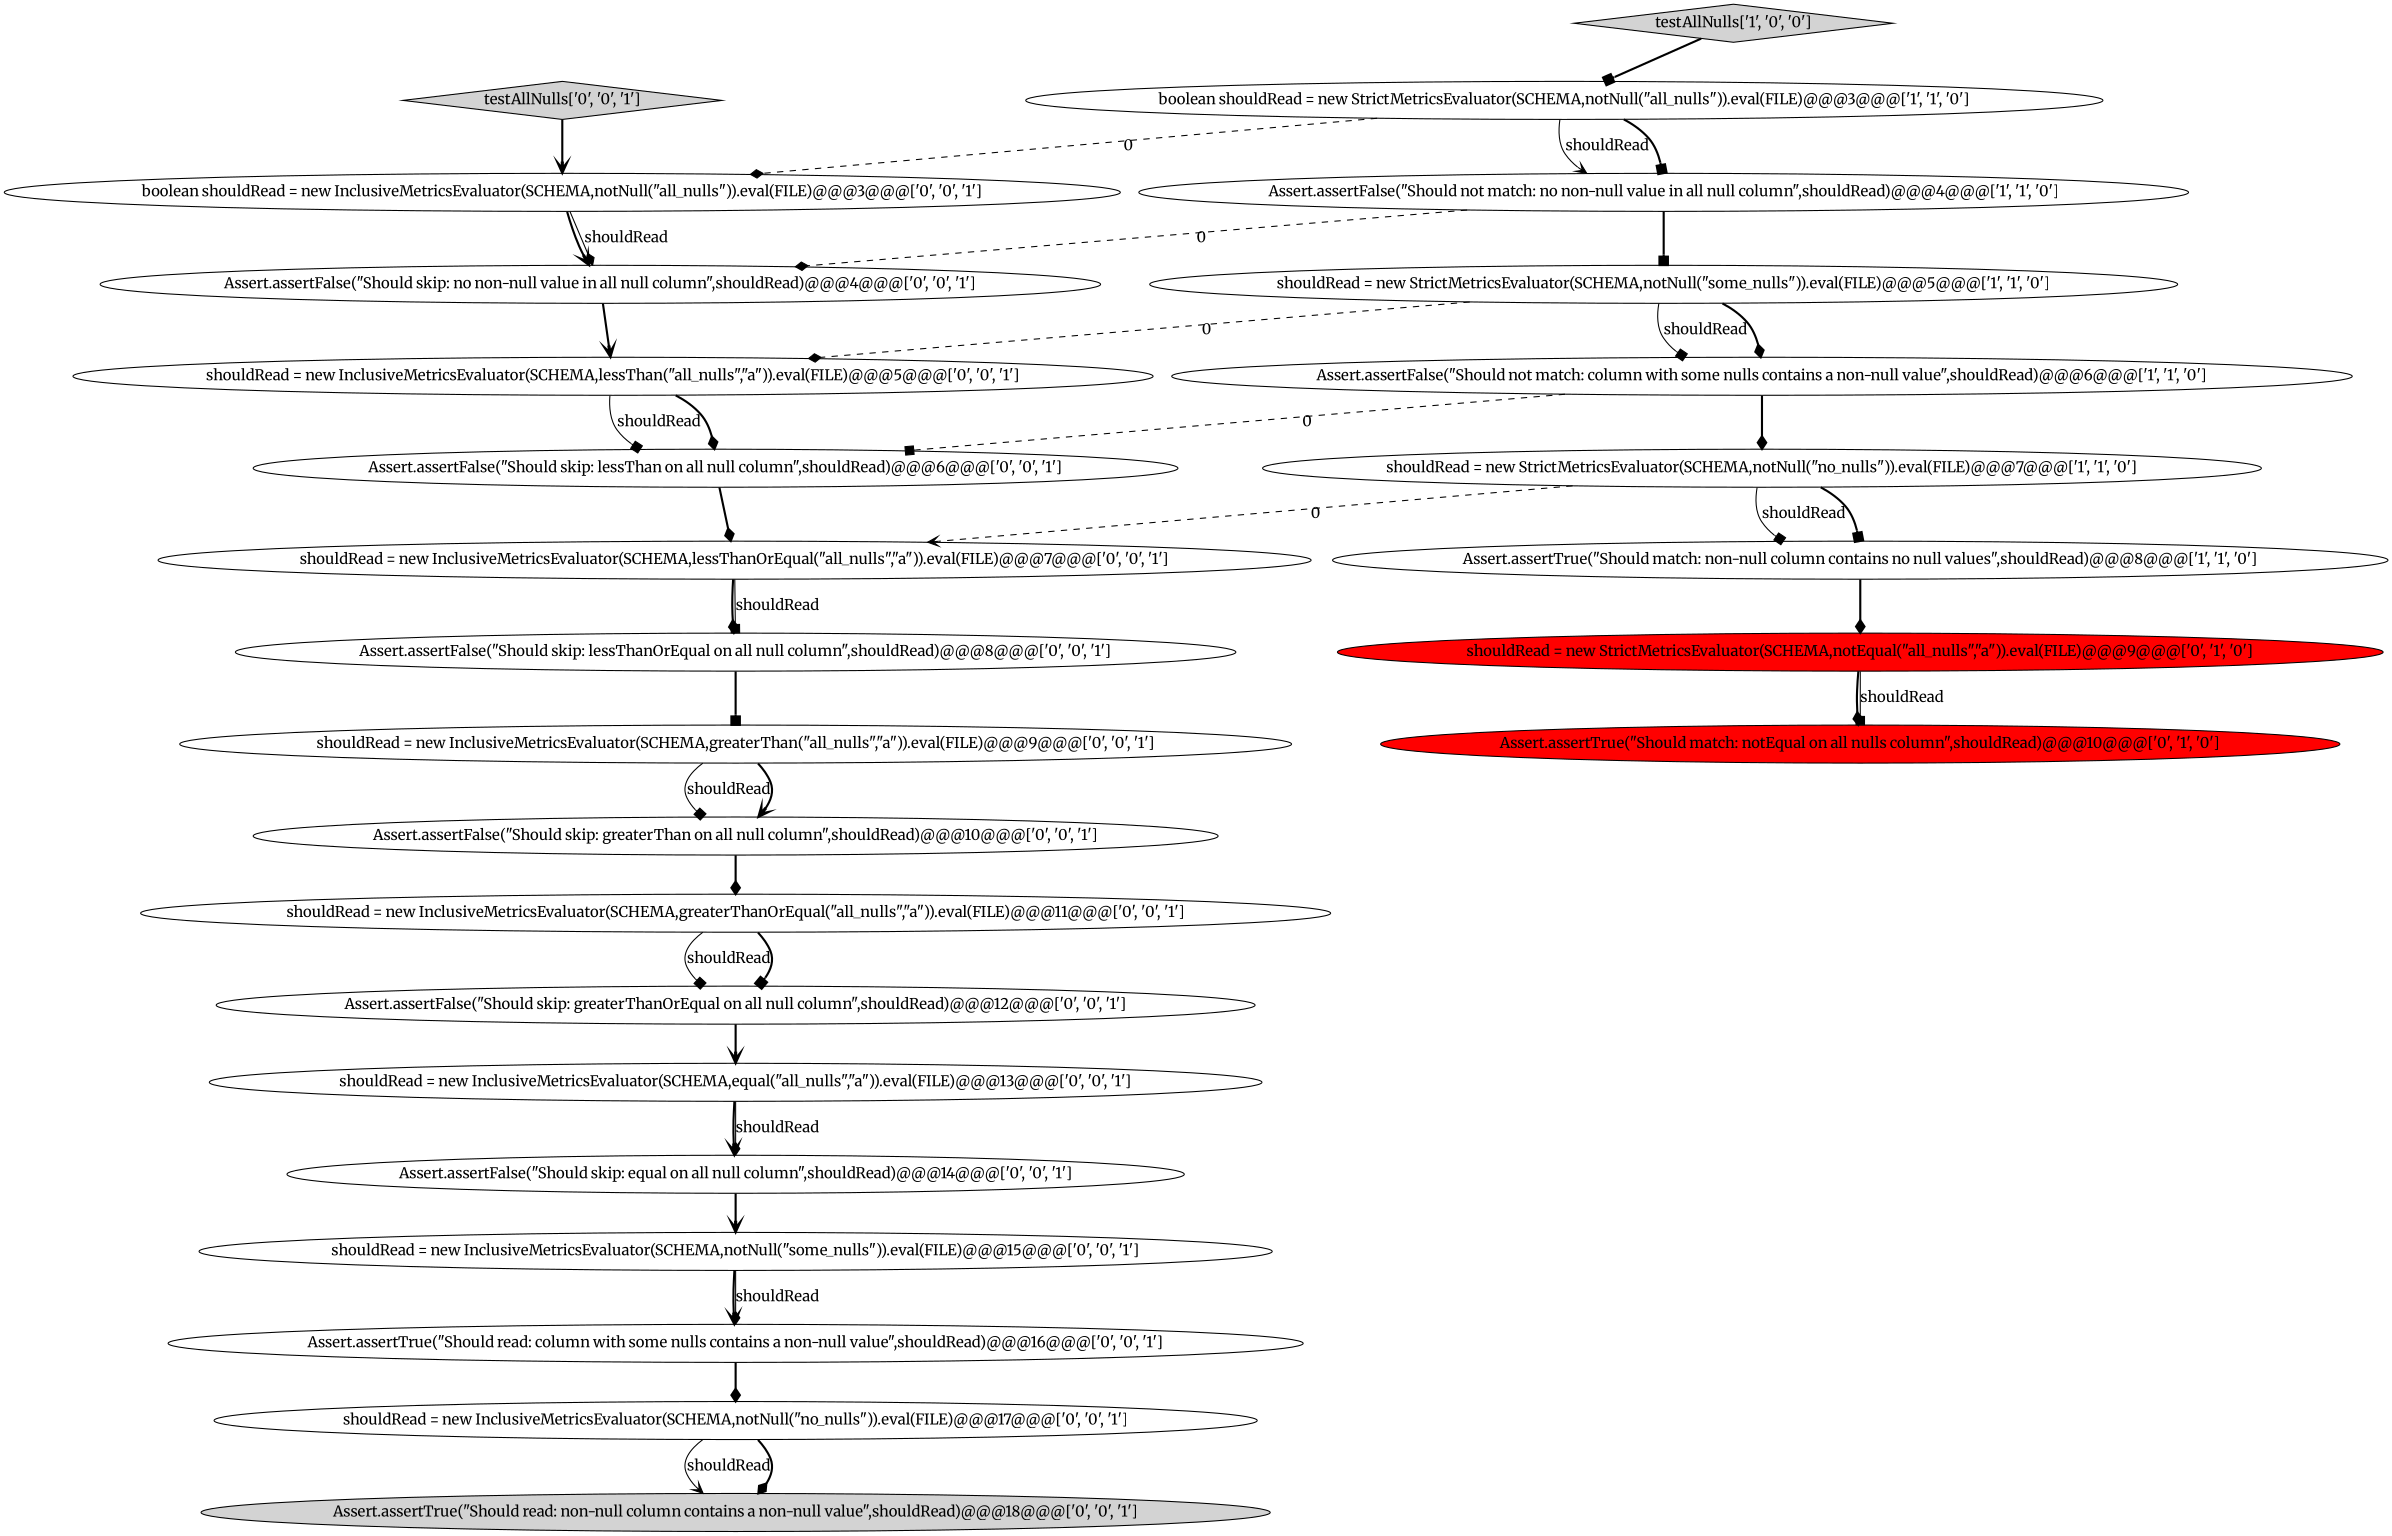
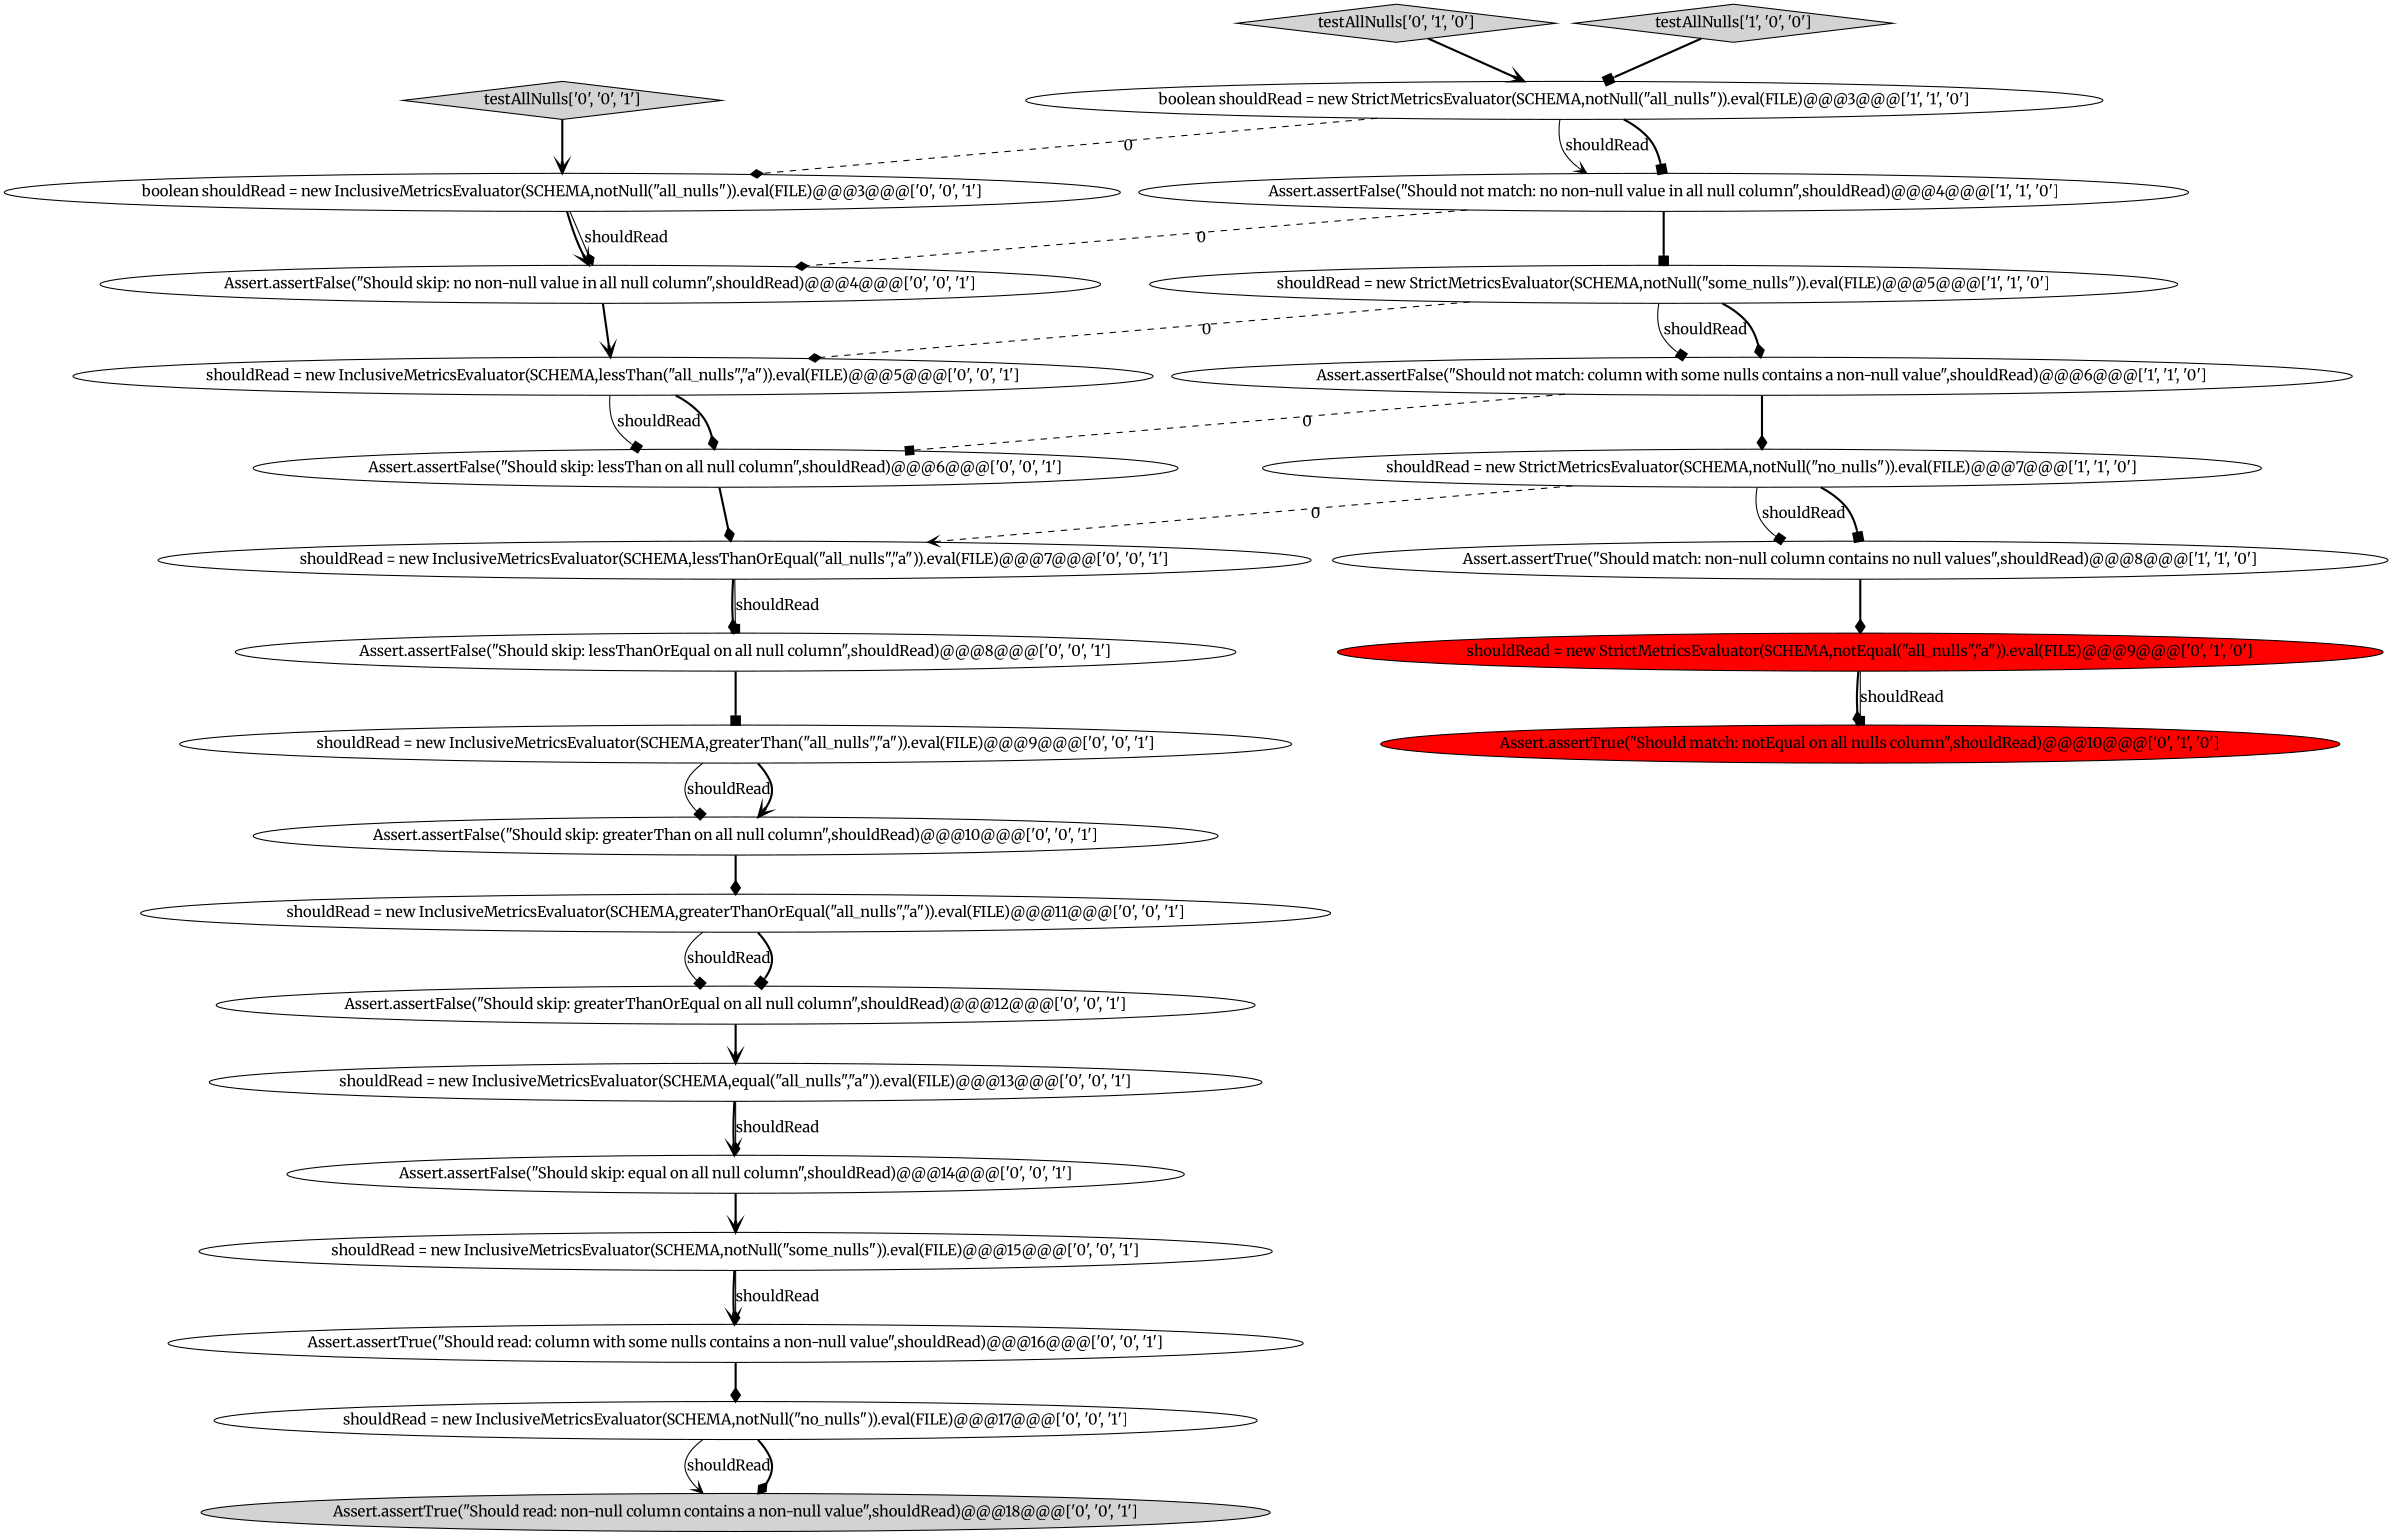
none -> (1396, 23)
